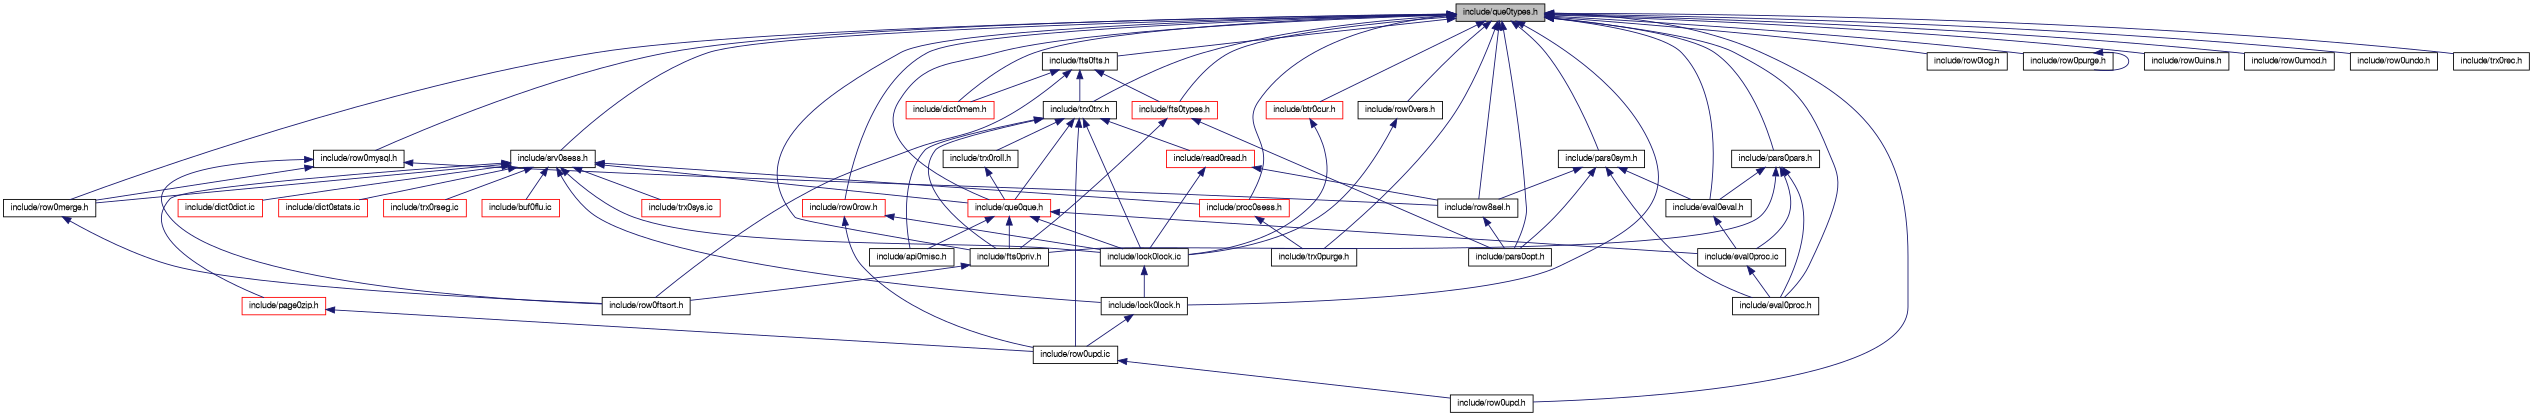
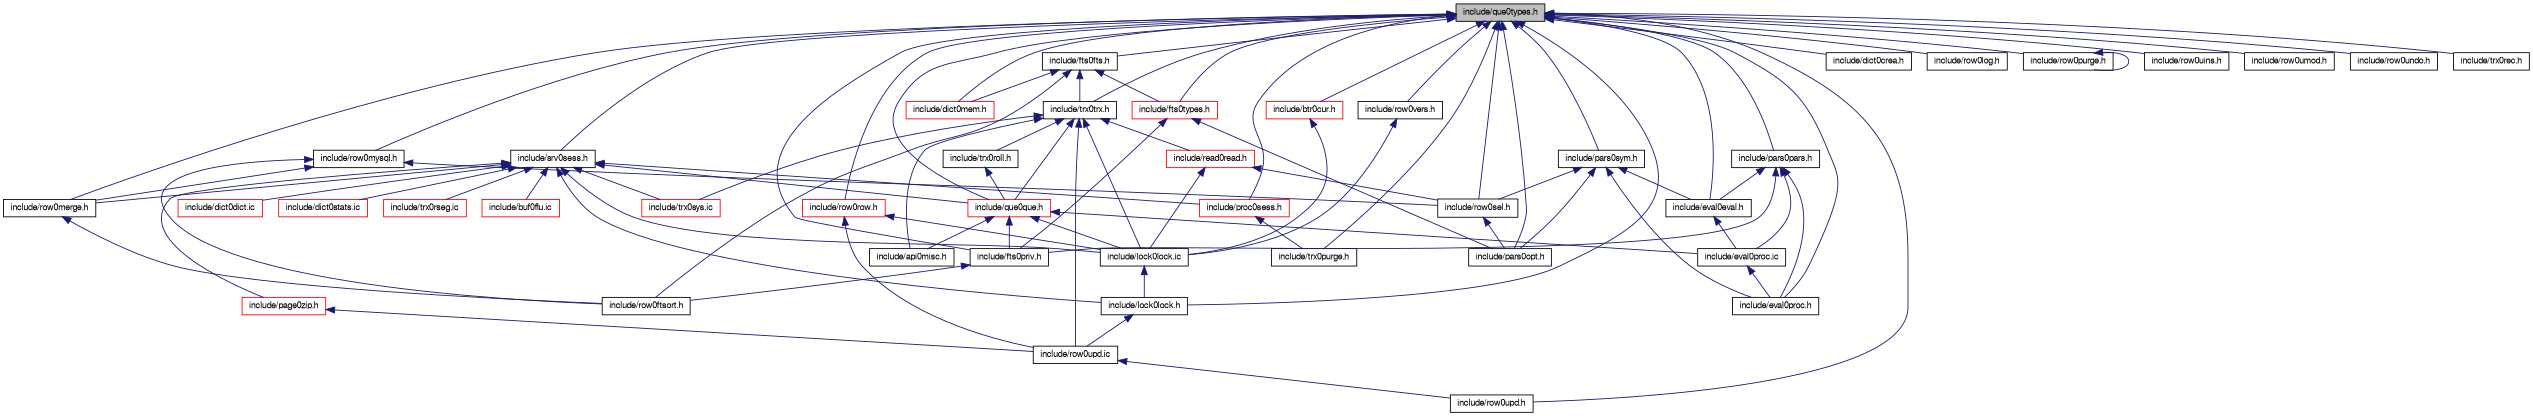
none -> (1869, 61)
(930, 161) -> (872, 143)
(1478, 208) -> (1478, 208)
